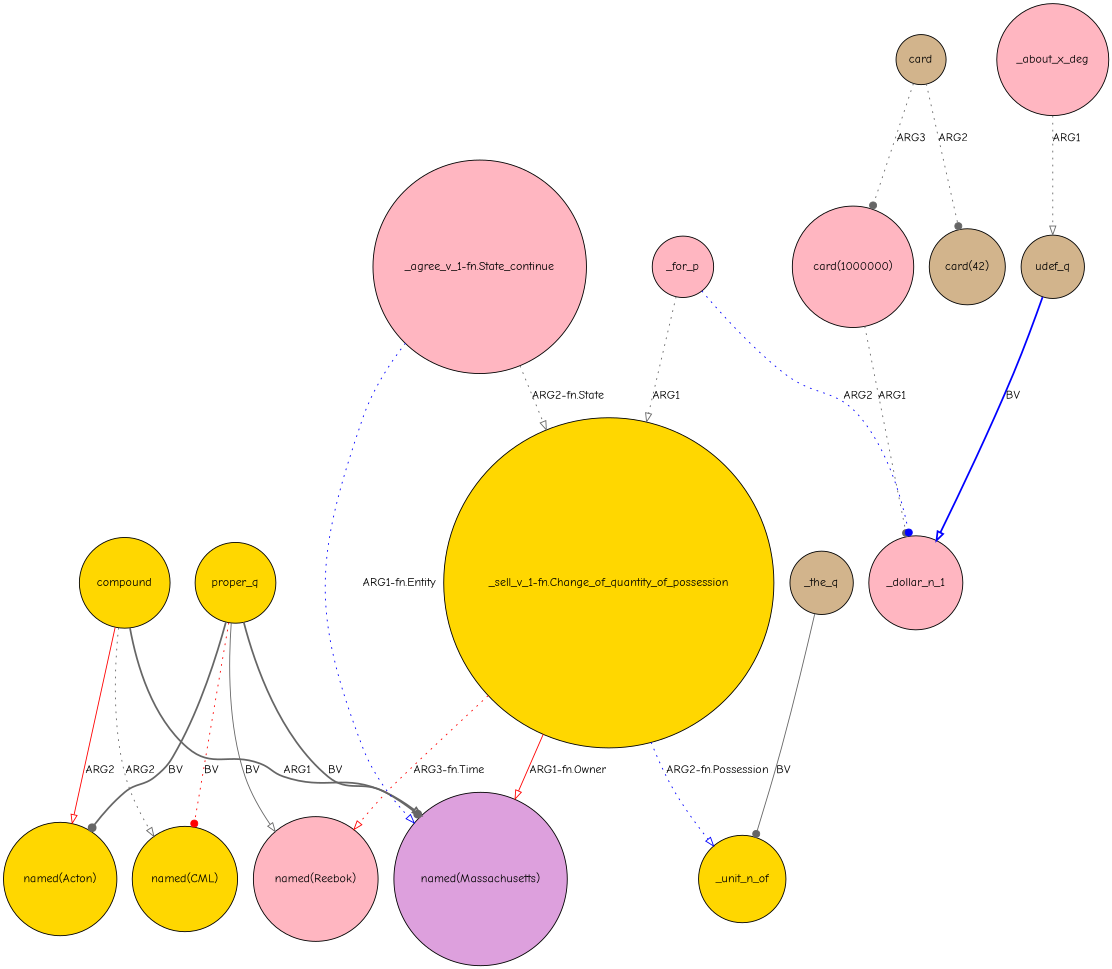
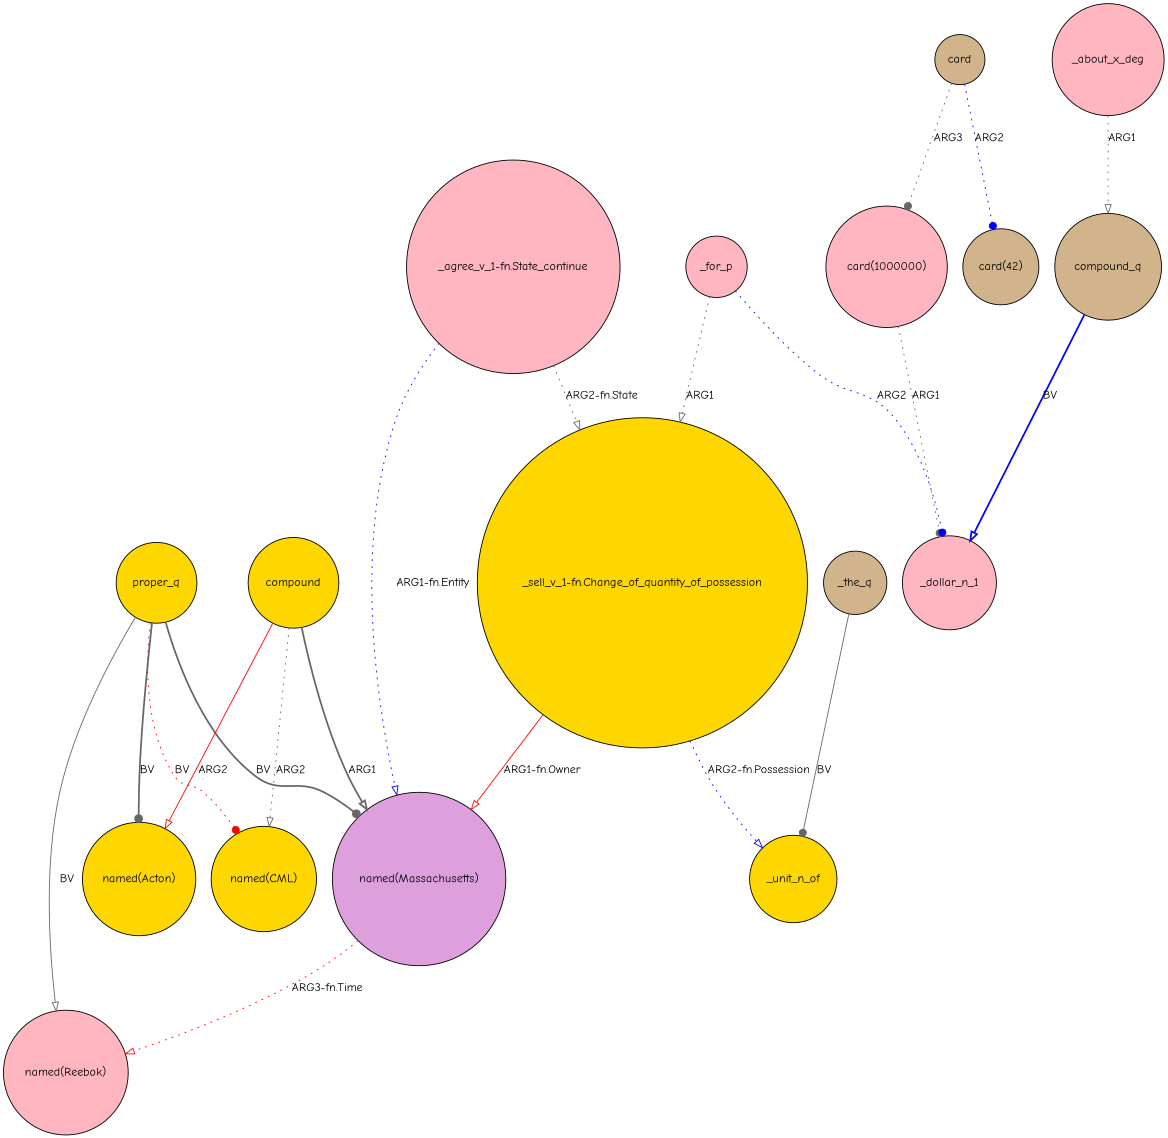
(942, 153) -> (978, 153)
(1053, 267) -> (1108, 267)
(422, 758) -> (251, 1005)
